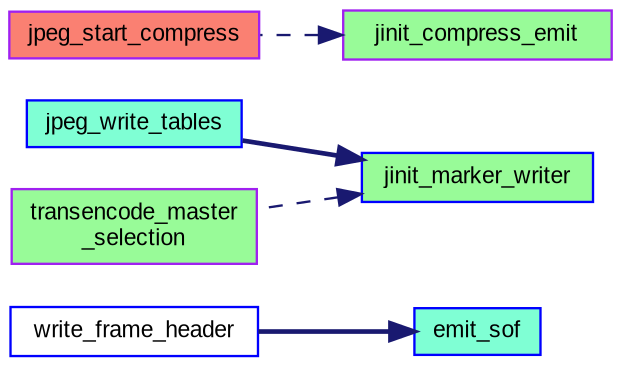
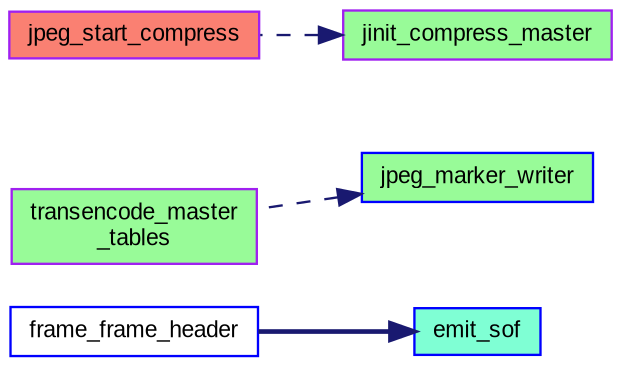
(477, 35) -> (477, 35)
(134, 124) -> none
(477, 177) -> (477, 177)
(134, 226) -> (134, 226)
(134, 332) -> (134, 332)
